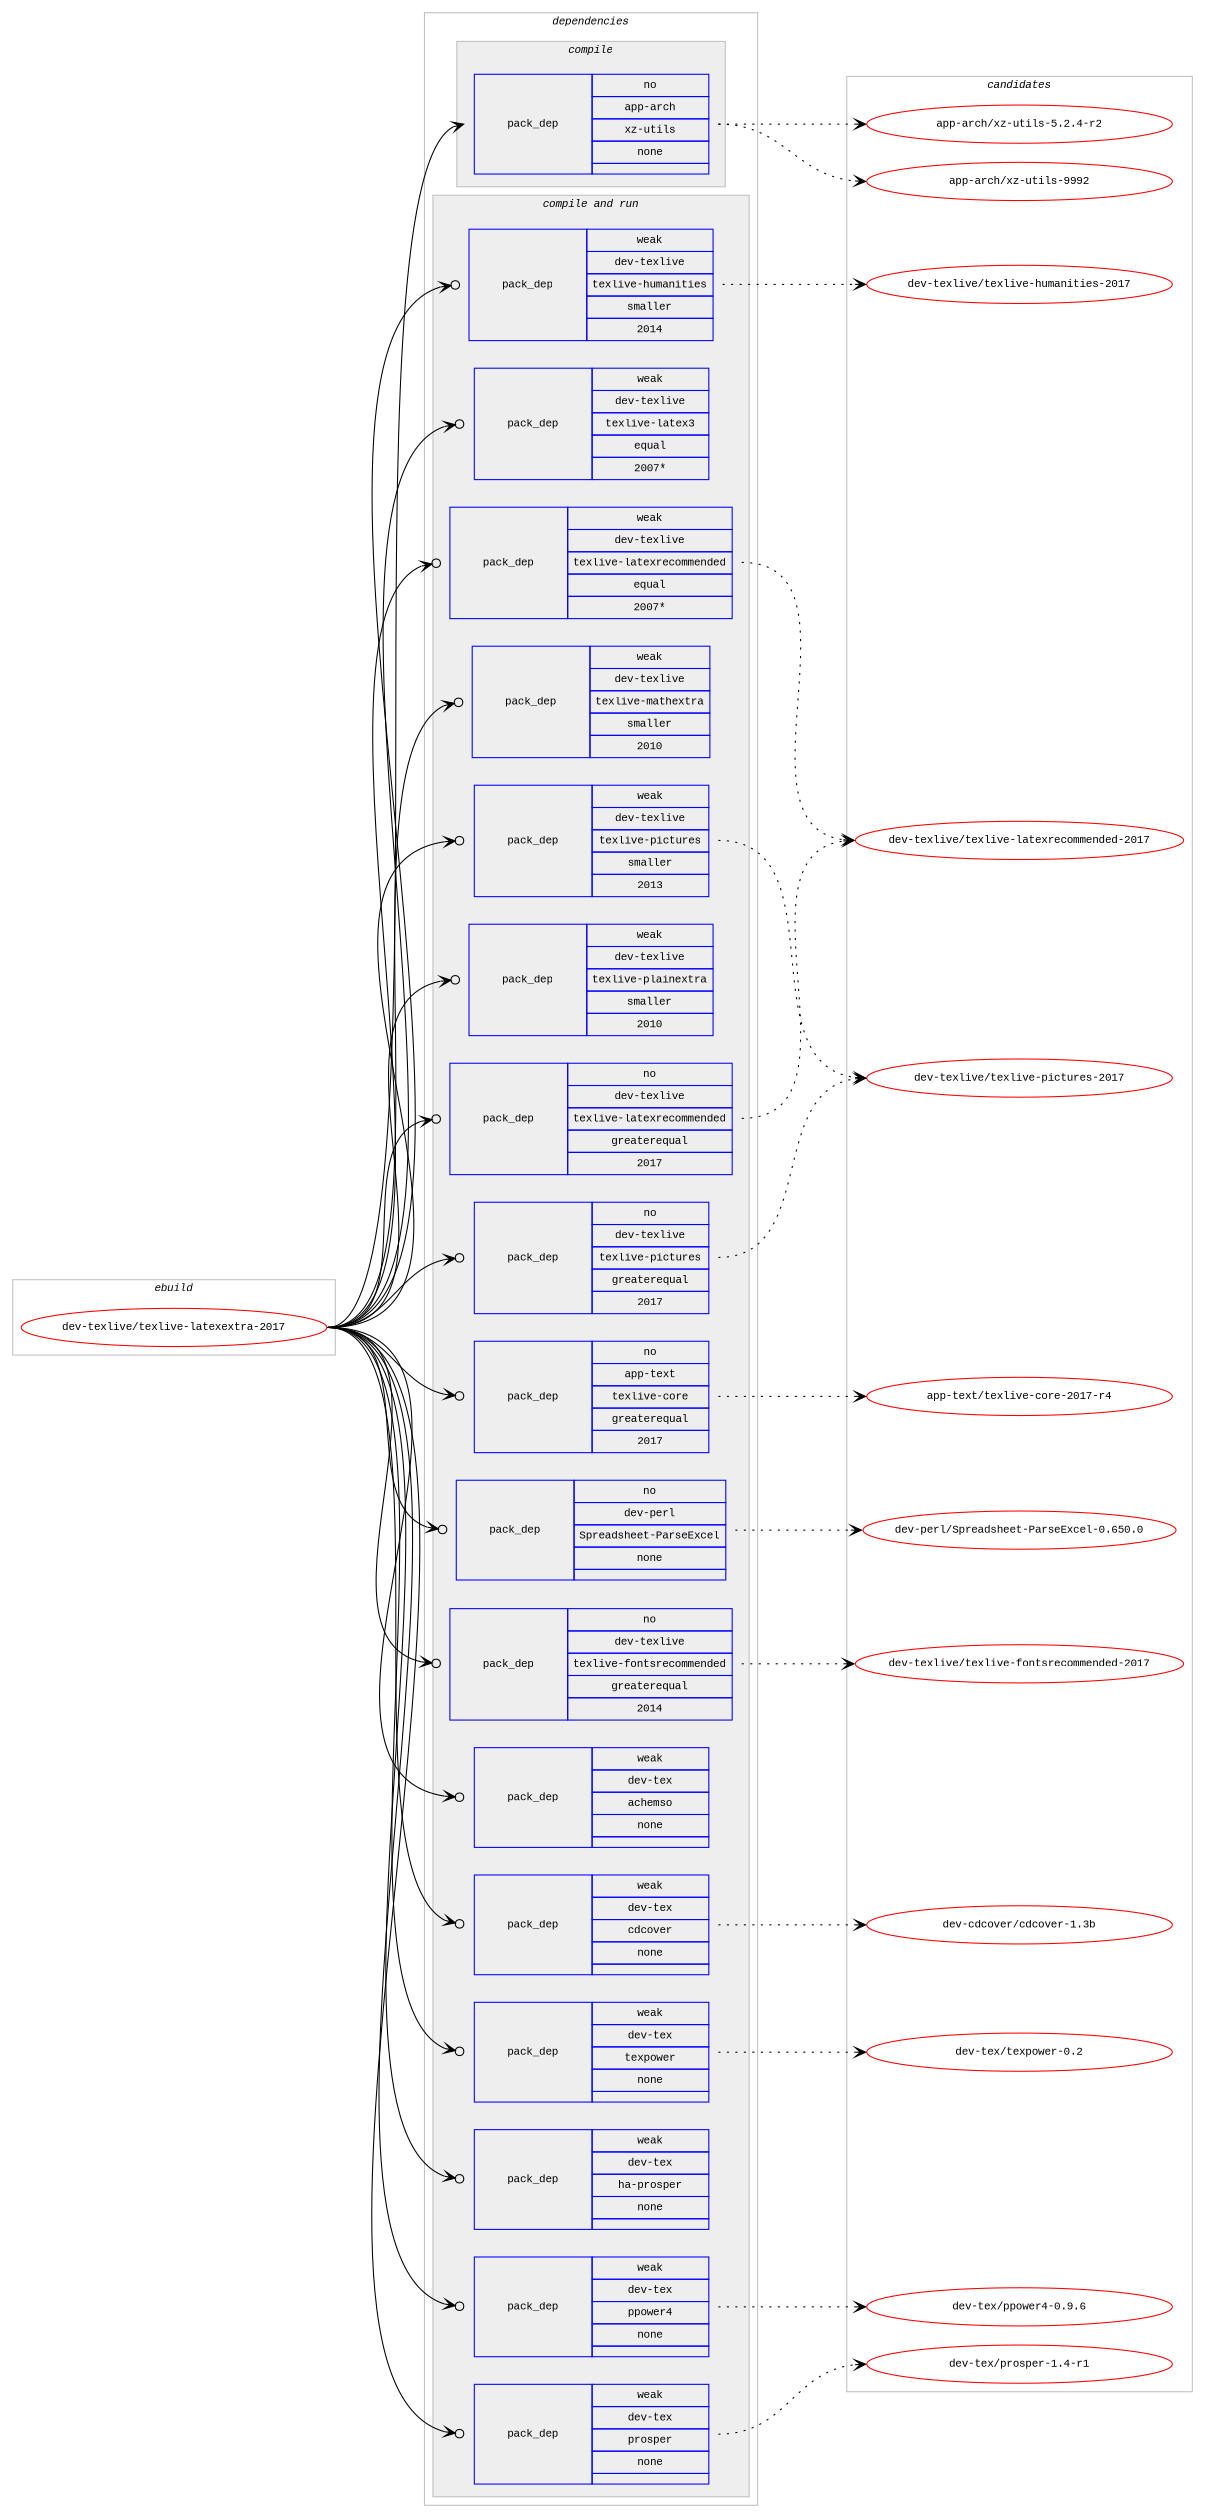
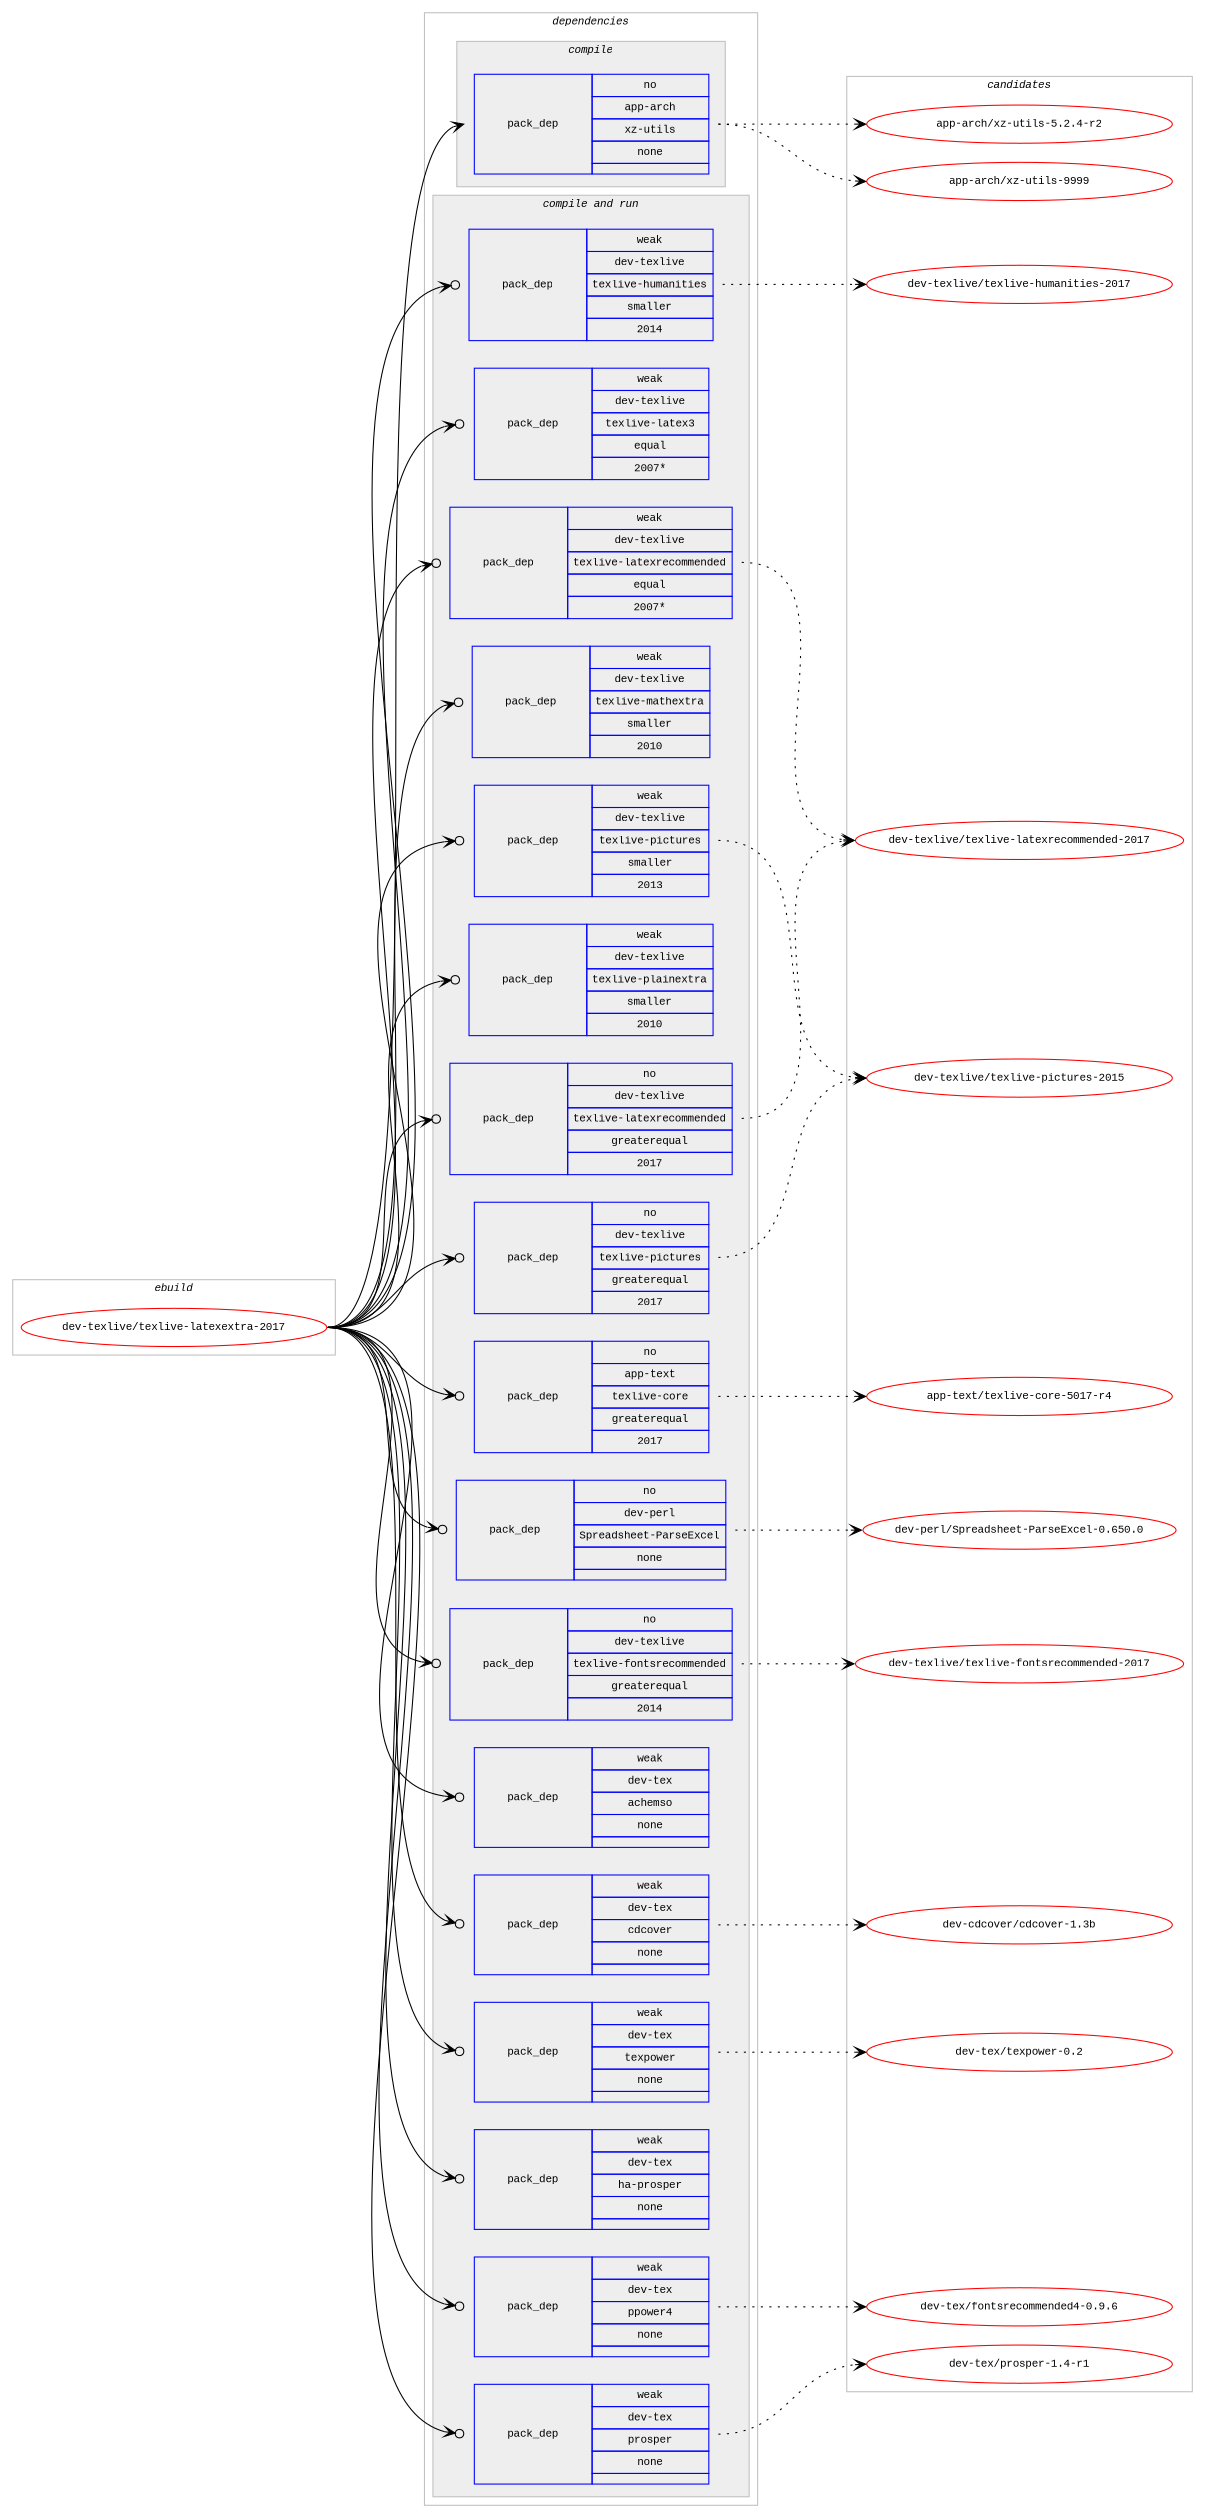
(1020, 181) -> (1020, 181)
(1020, 1078) -> (1020, 1078)
(1020, 1396) -> (1020, 1396)
(1020, 2307) -> (1020, 2307)
